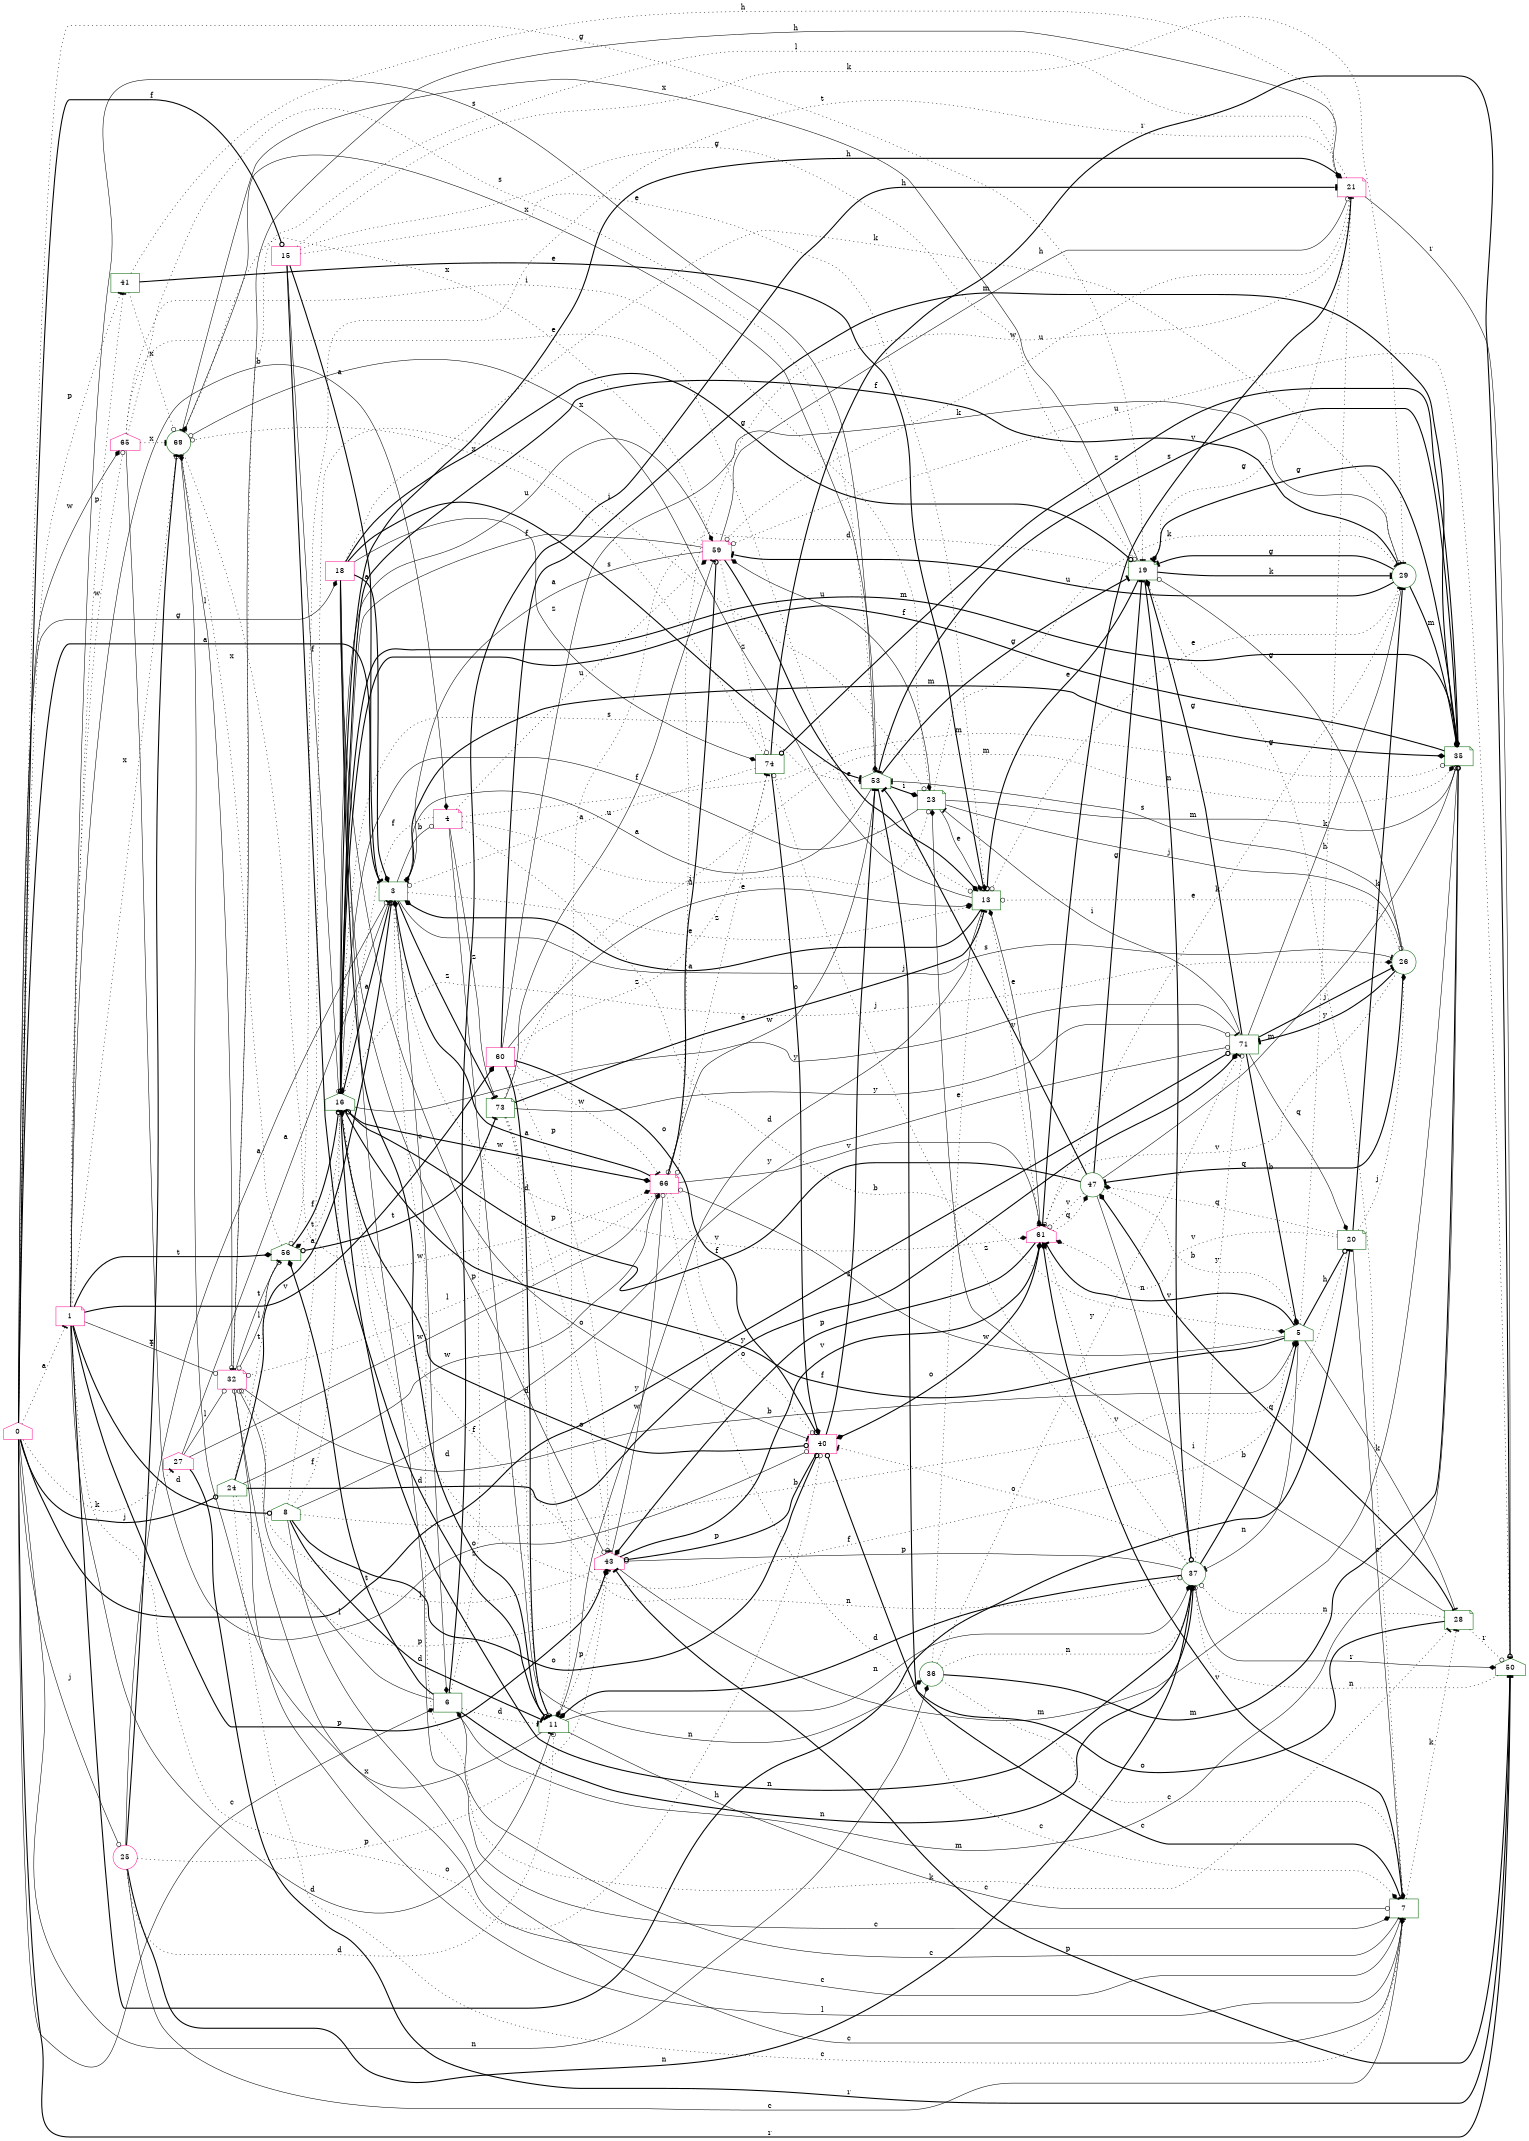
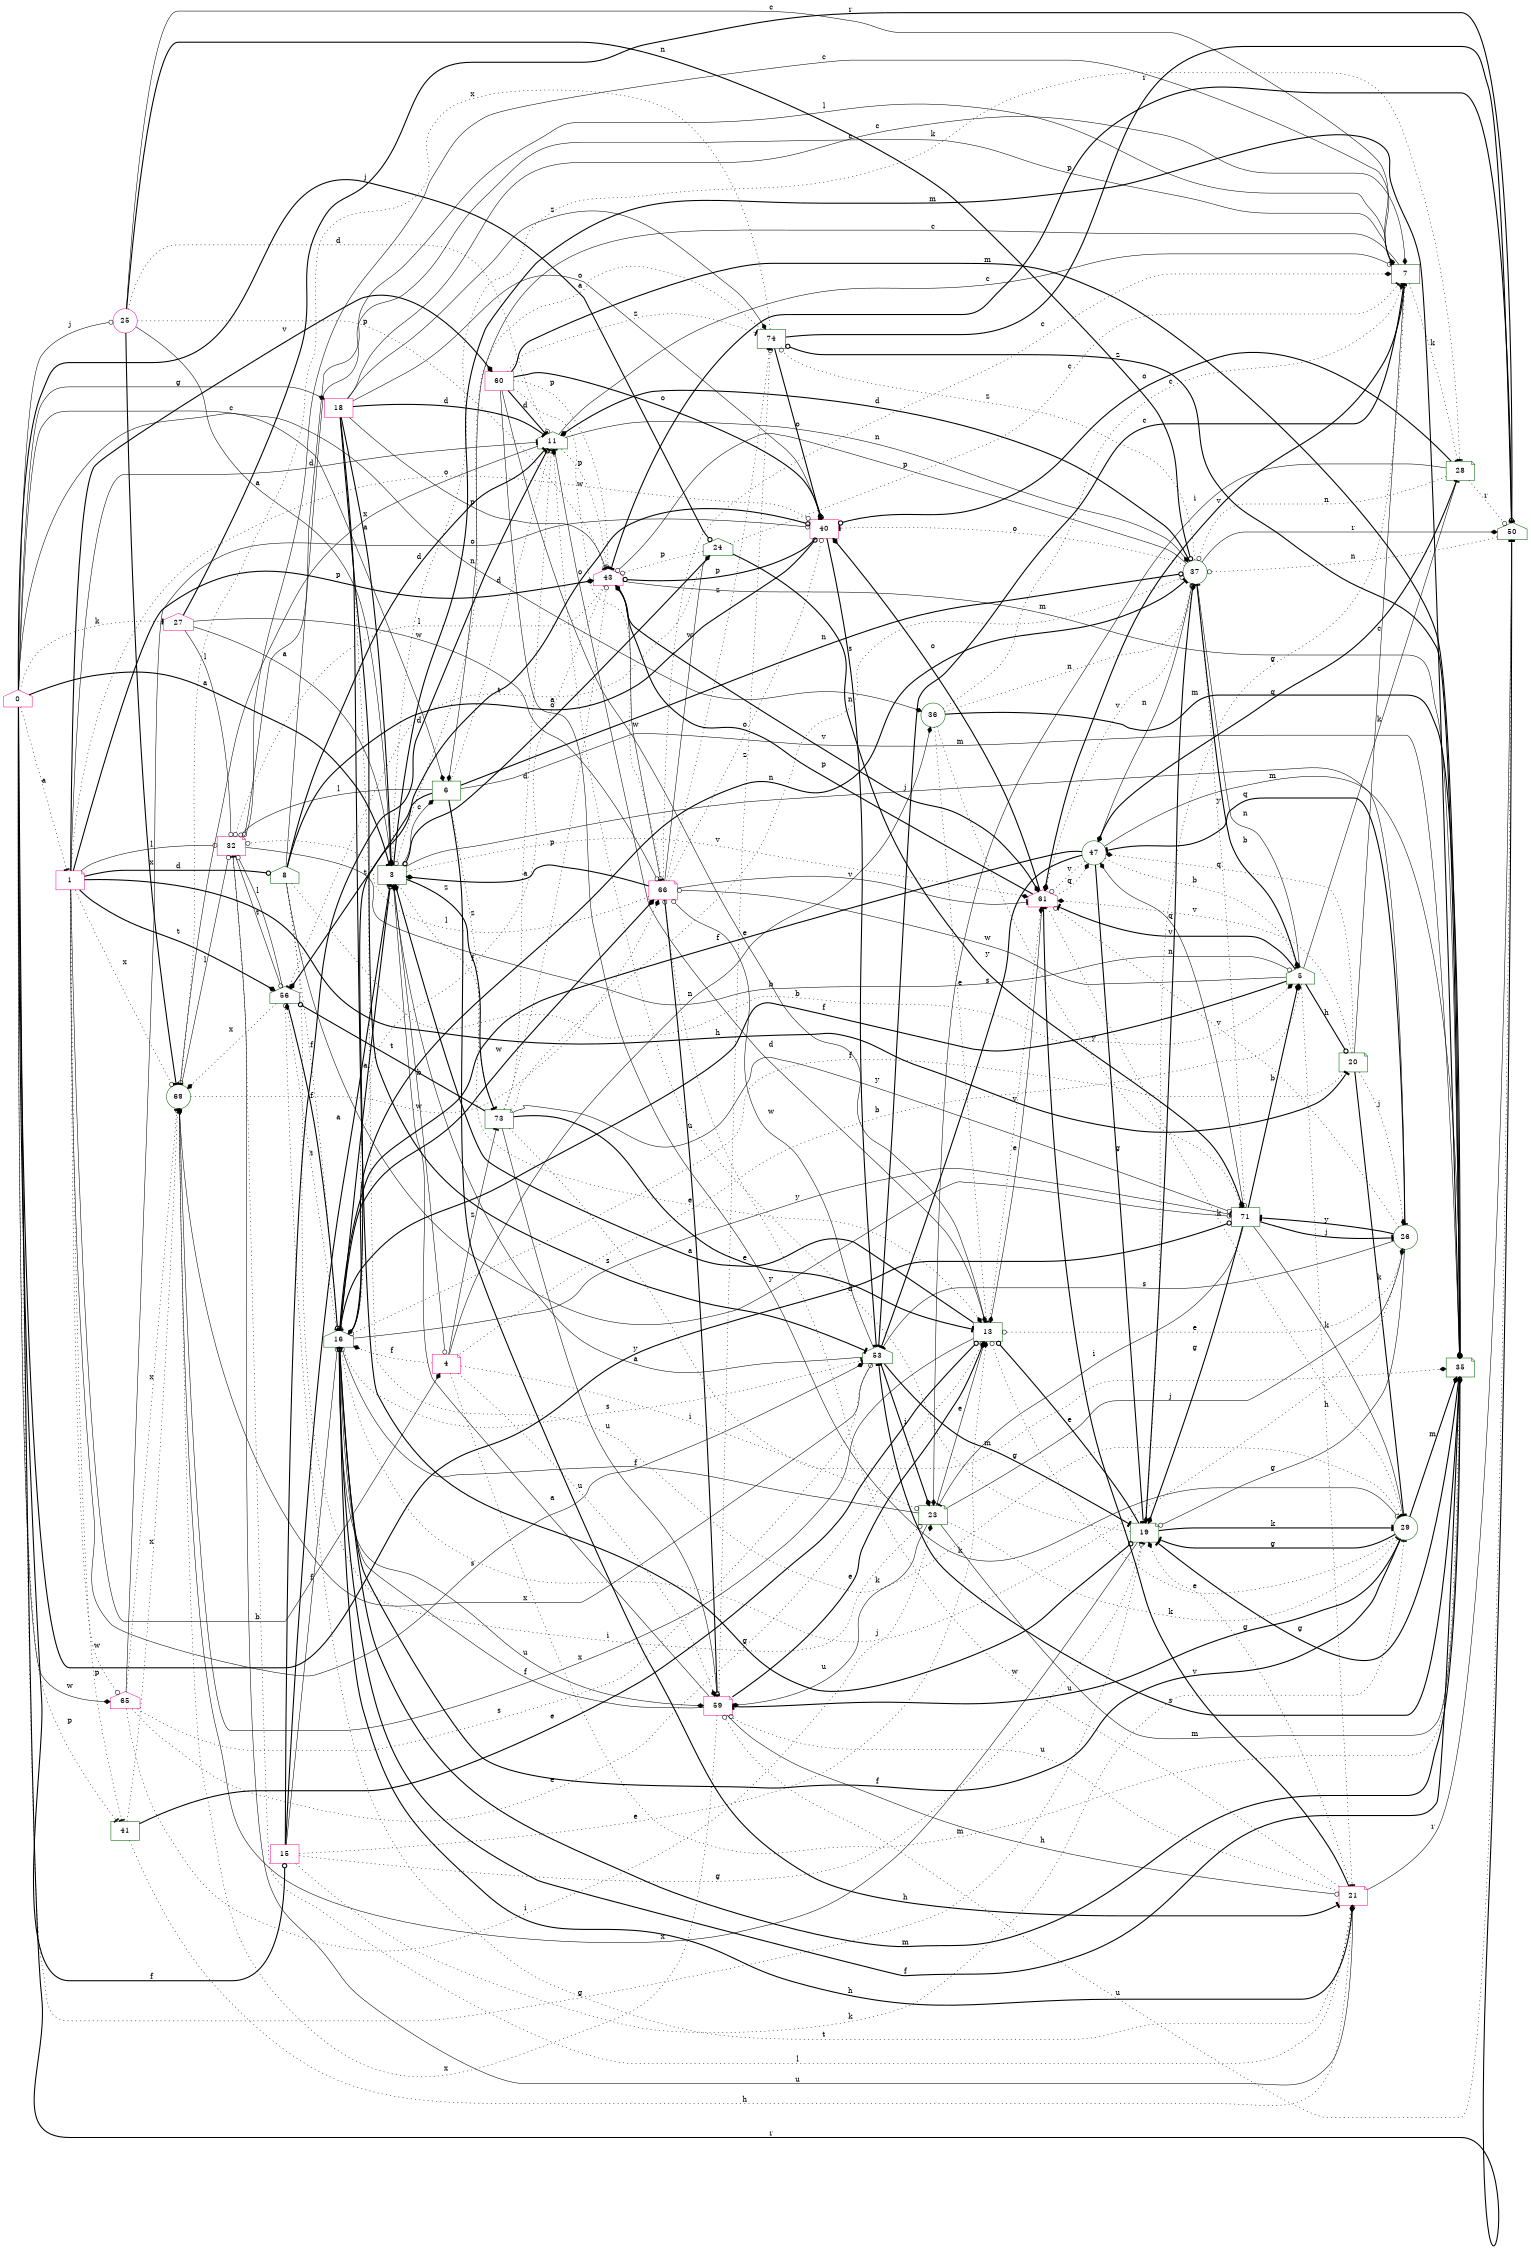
(796, 28) -> (798, 2080)
(1300, 1138) -> (1209, 1029)
(471, 1357) -> (682, 728)
